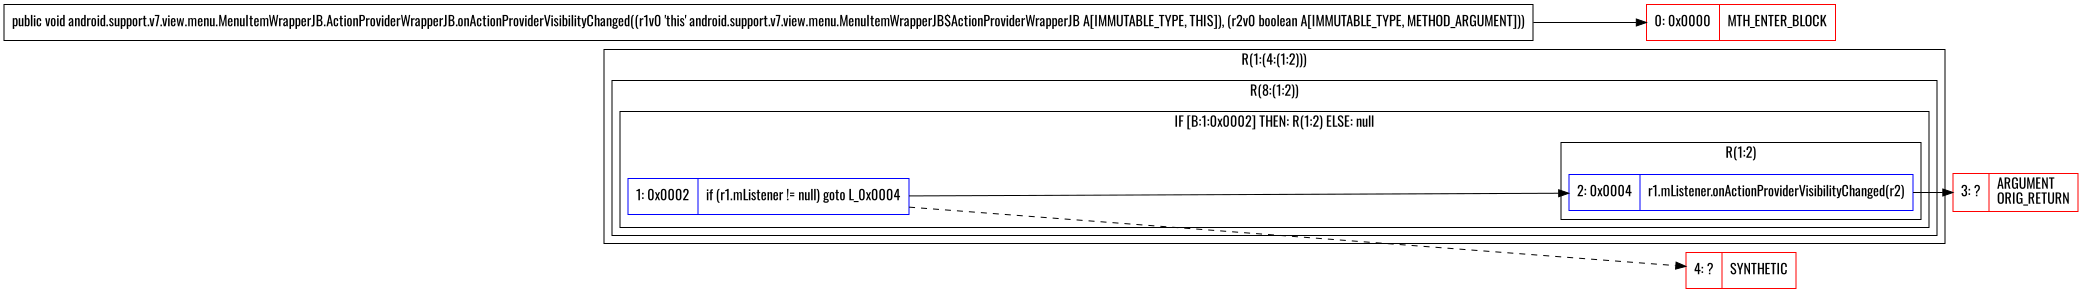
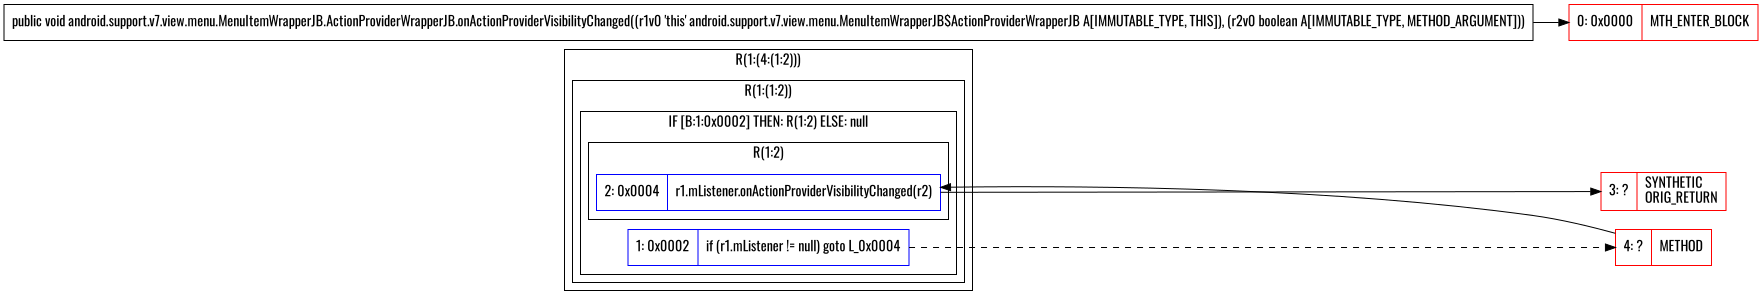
(1274, 92) -> (768, 92)
(2026, 184) -> (1674, 184)
(1234, 195) -> (1368, 199)
(1759, 270) -> (1682, 247)
